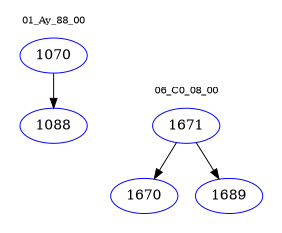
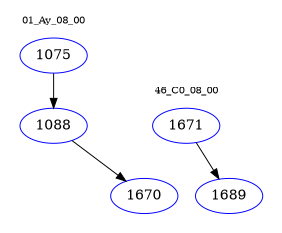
(54, 21) -> (54, 21)
(54, 56) -> (54, 56)
(187, 91) -> (187, 91)
(168, 156) -> (95, 158)
